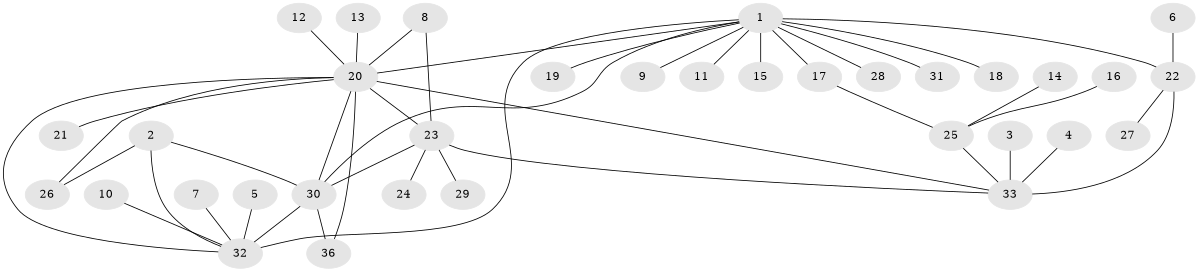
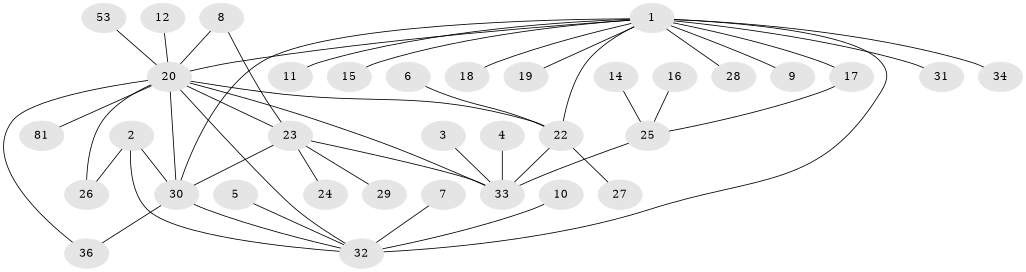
(358, 18) -> (104, 18)
none -> (1000, 77)
none -> (369, 99)
(61, 136) -> (42, 136)
